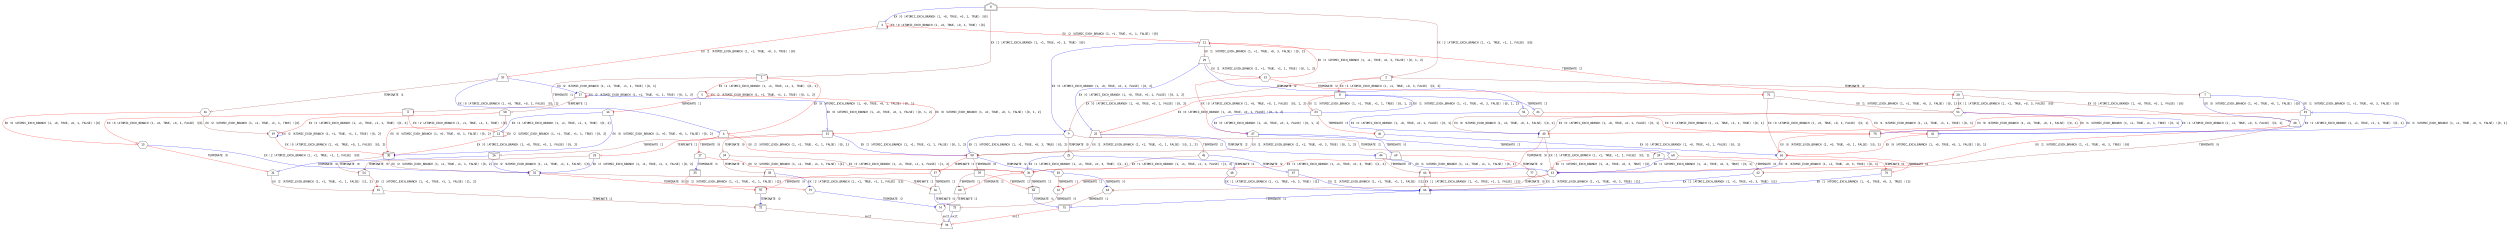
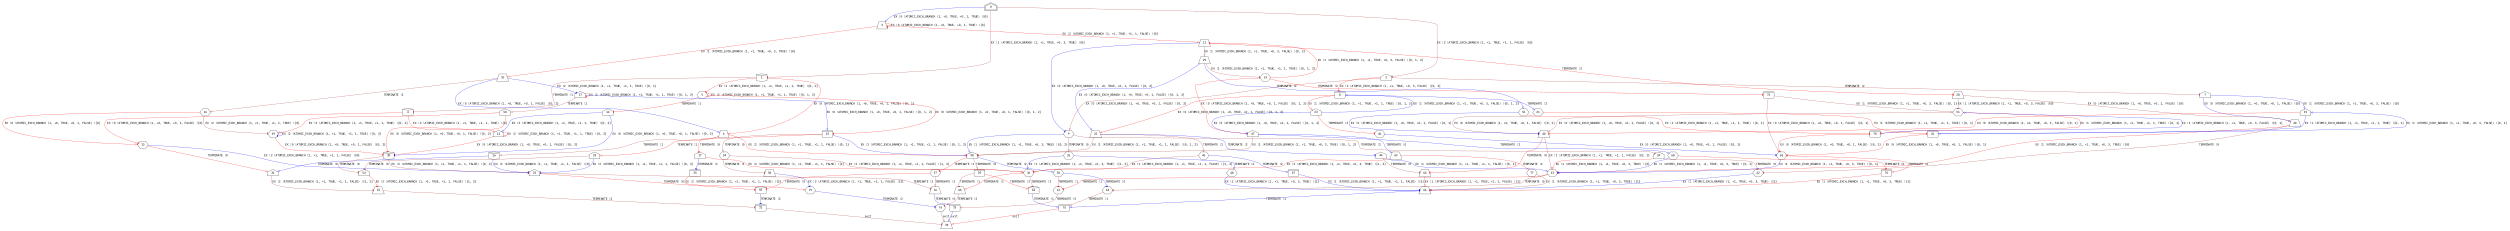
(233, 116) -> (232, 116)
(1656, 188) -> (1656, 188)
